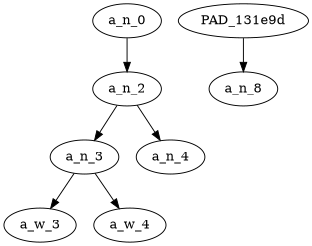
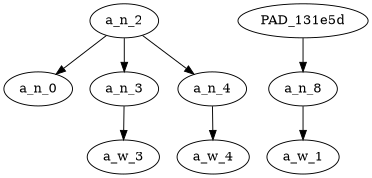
(243, 21) -> (303, 21)
(127, 50) -> (85, 52)
none -> (303, 157)
(104, 187) -> (213, 118)
